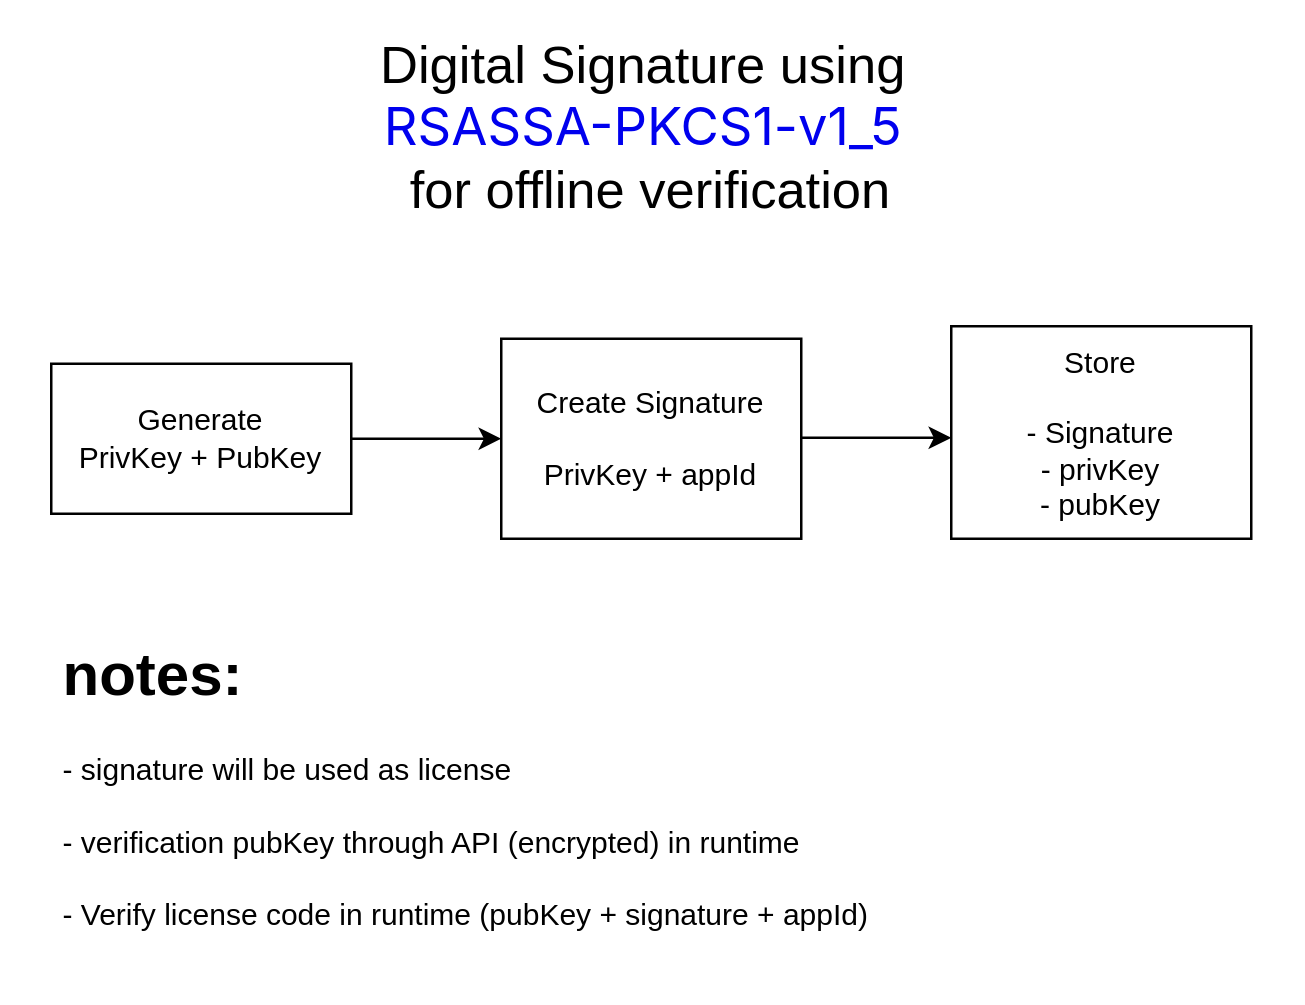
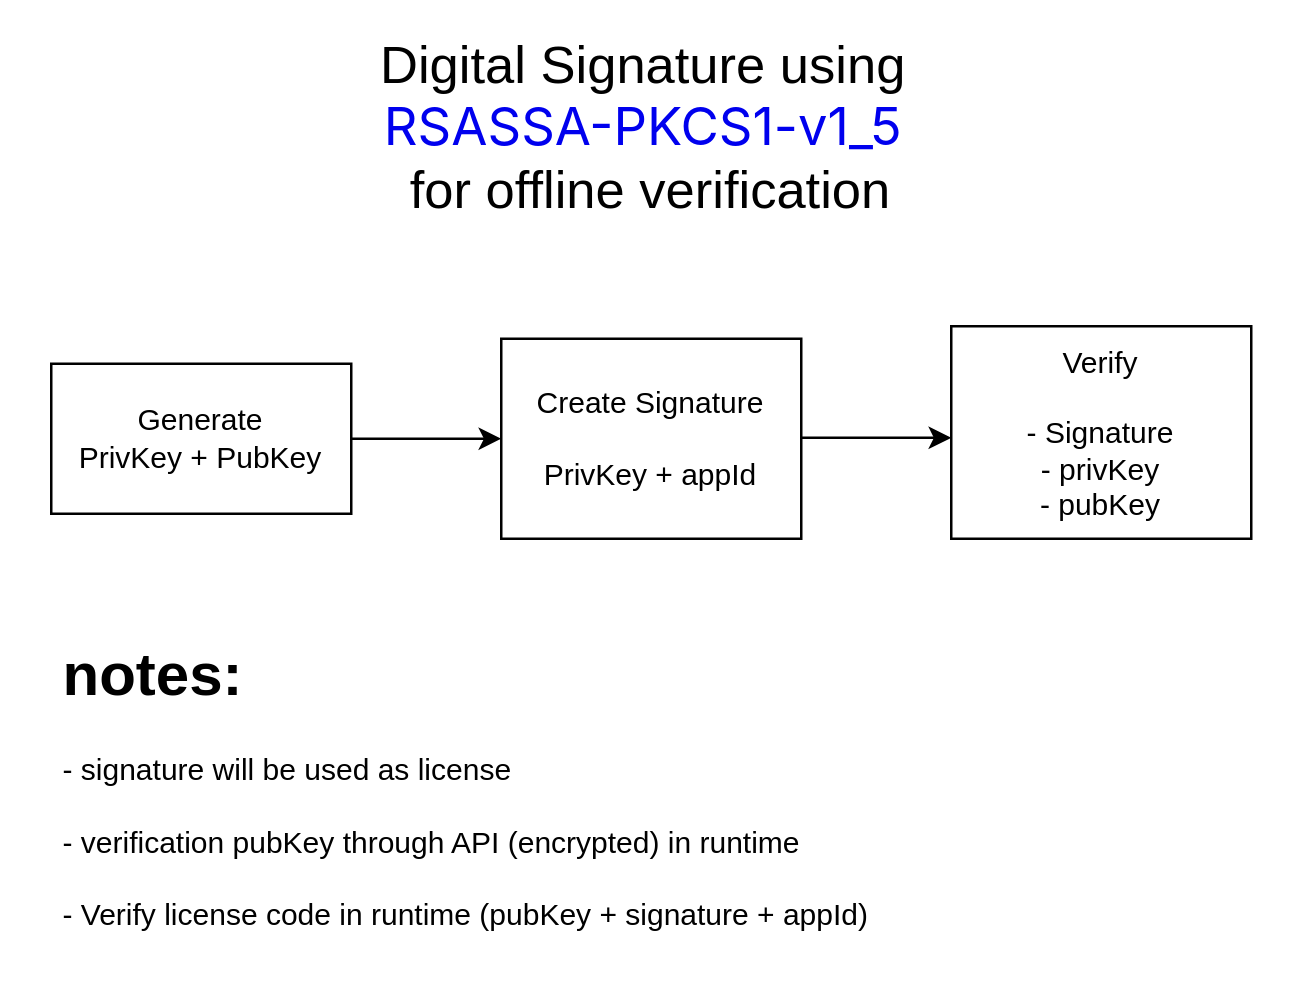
(1101, 434) -> (1101, 434)
